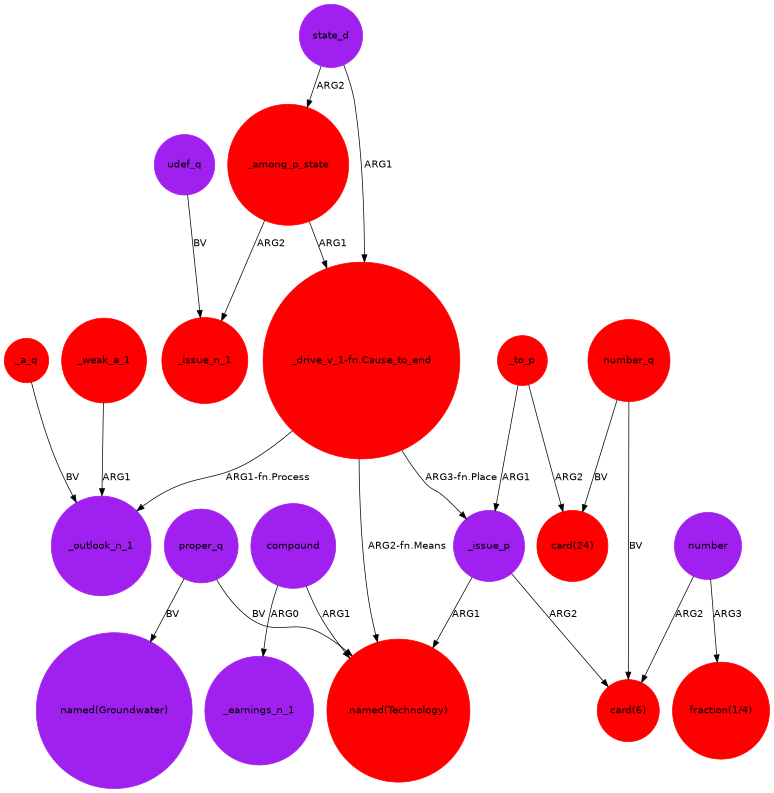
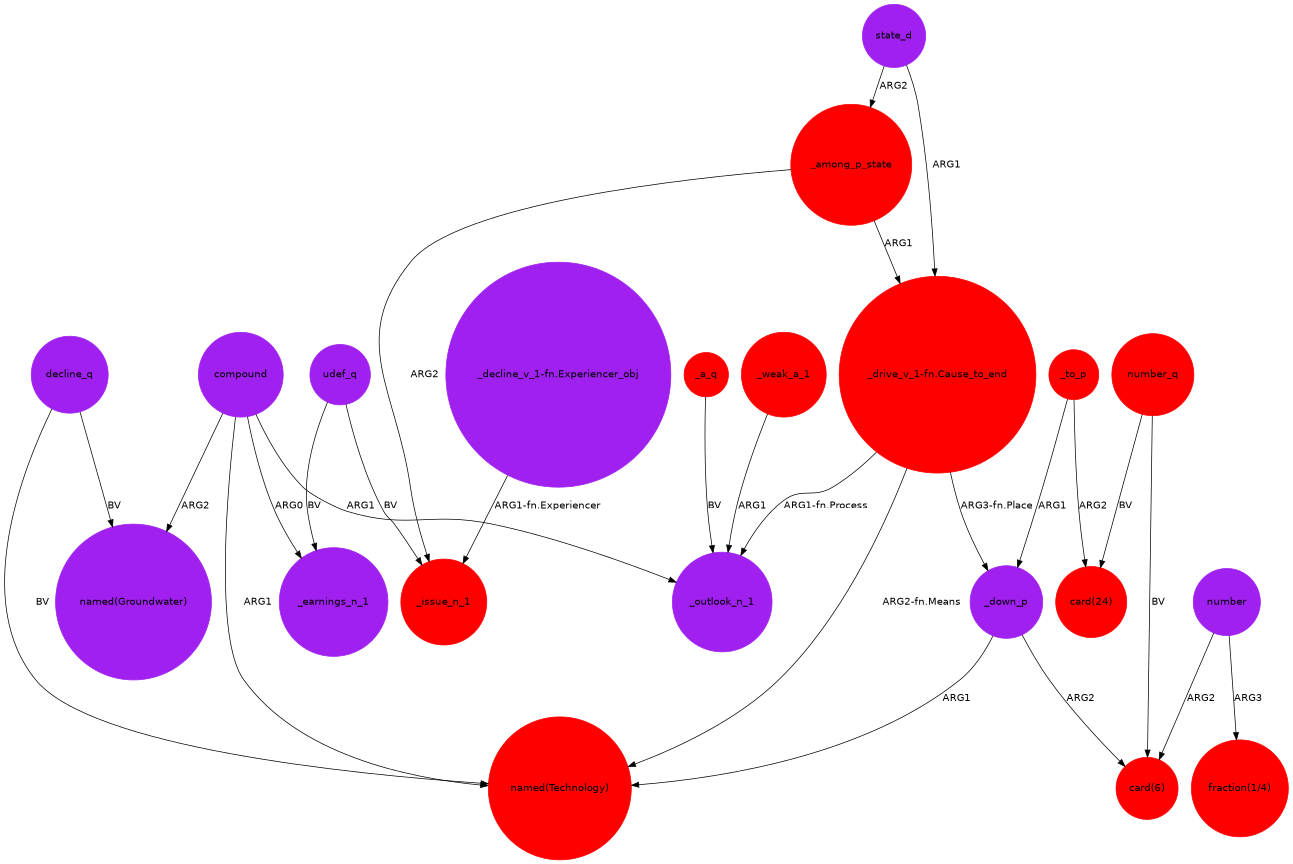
none -> (558, 375)
none -> (196, 469)
none -> (308, 472)
none -> (443, 519)
(201, 546) -> (70, 375)
(489, 546) -> (1006, 602)
